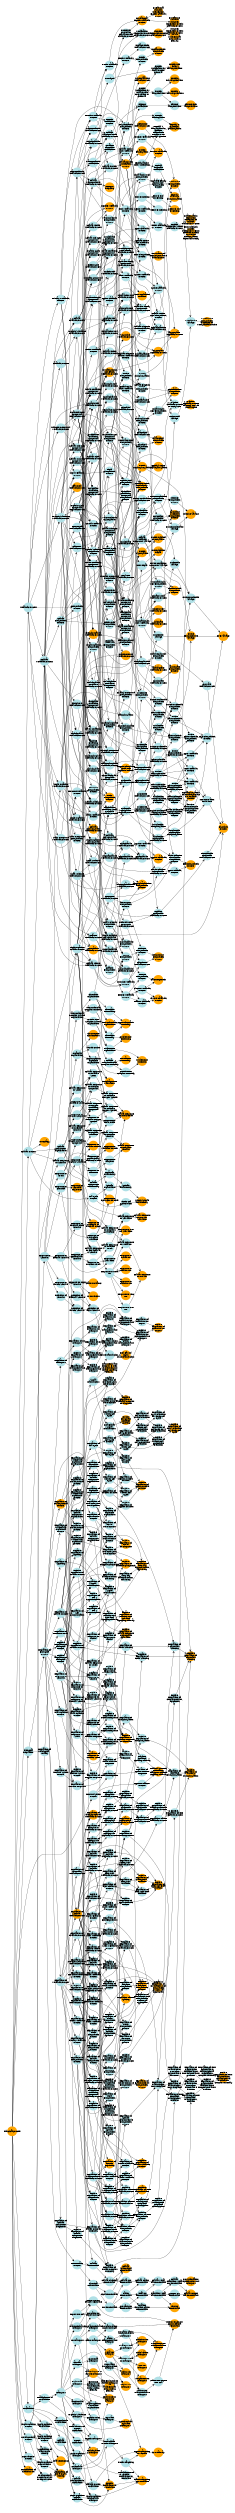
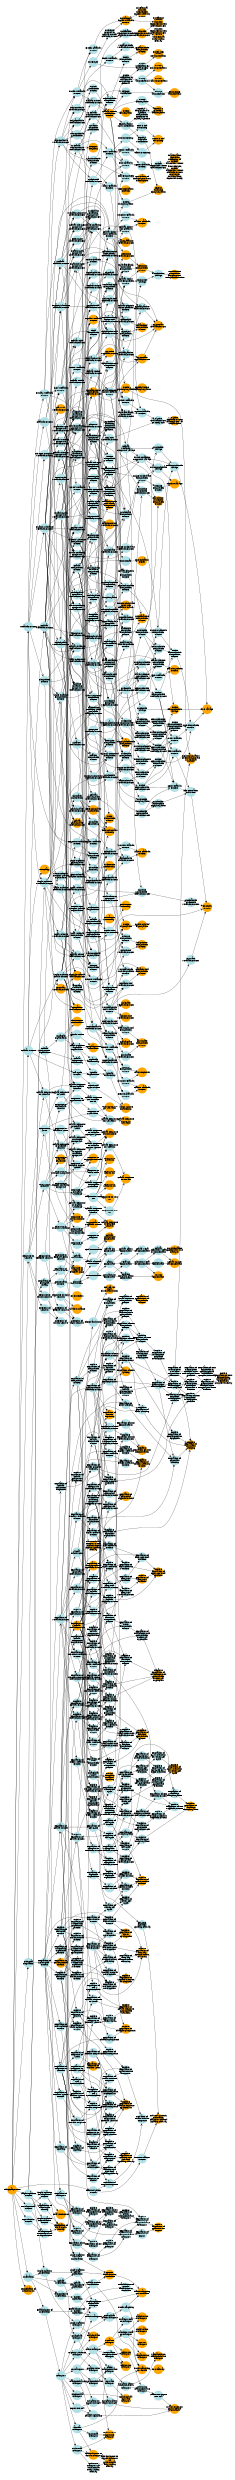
(69, 614) -> (70, 634)
none -> (61, 989)
(110, 1148) -> (93, 1223)
